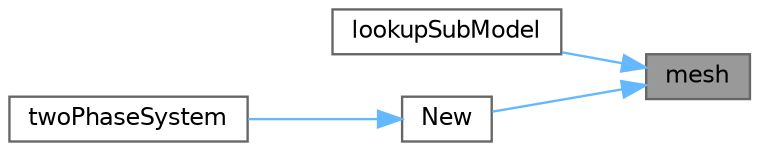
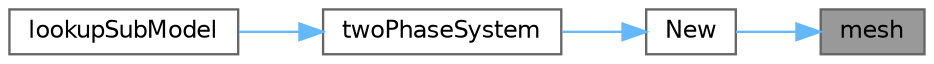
(592, 58) -> (269, 32)
